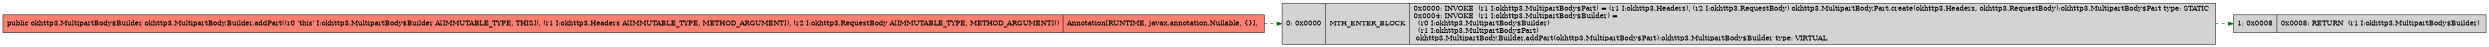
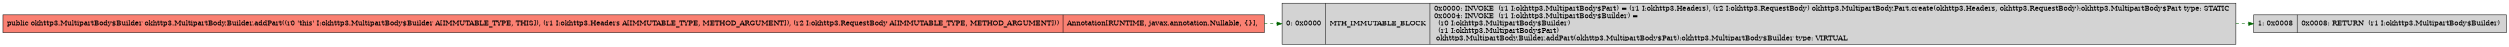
(1368, 23) -> (1378, 23)
